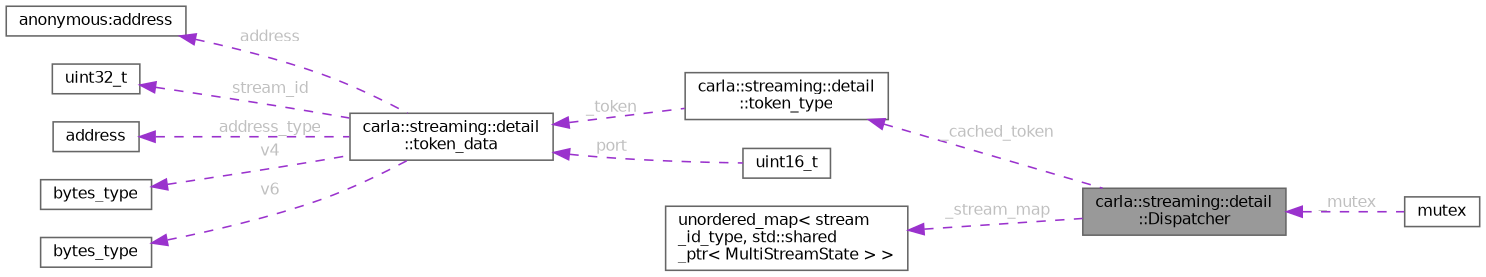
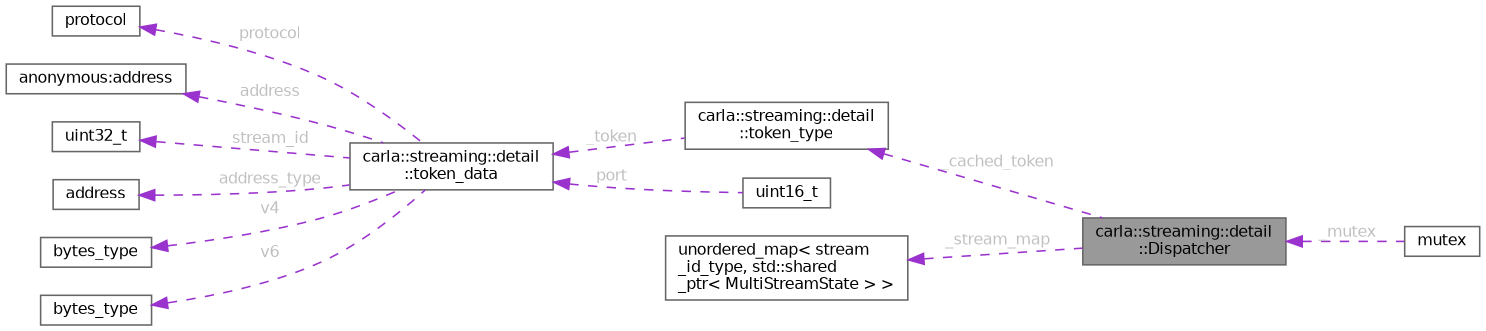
none -> (96, 21)
